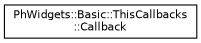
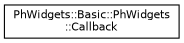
(101, 22) -> (92, 22)
